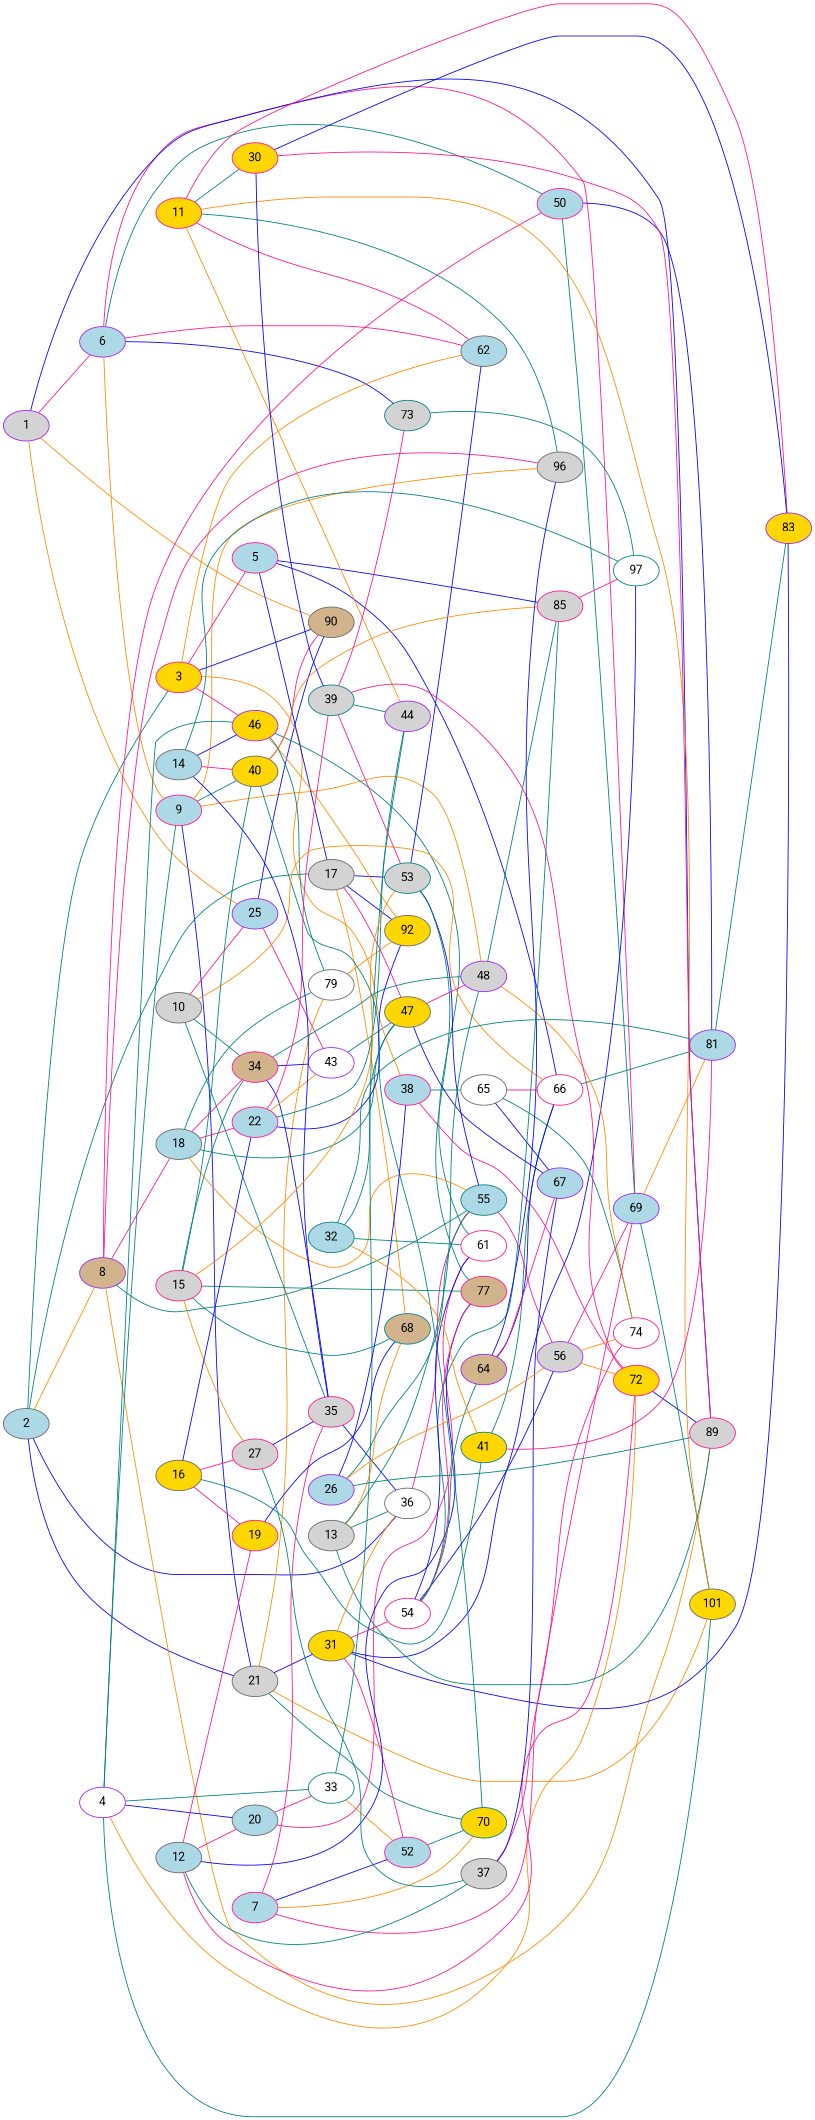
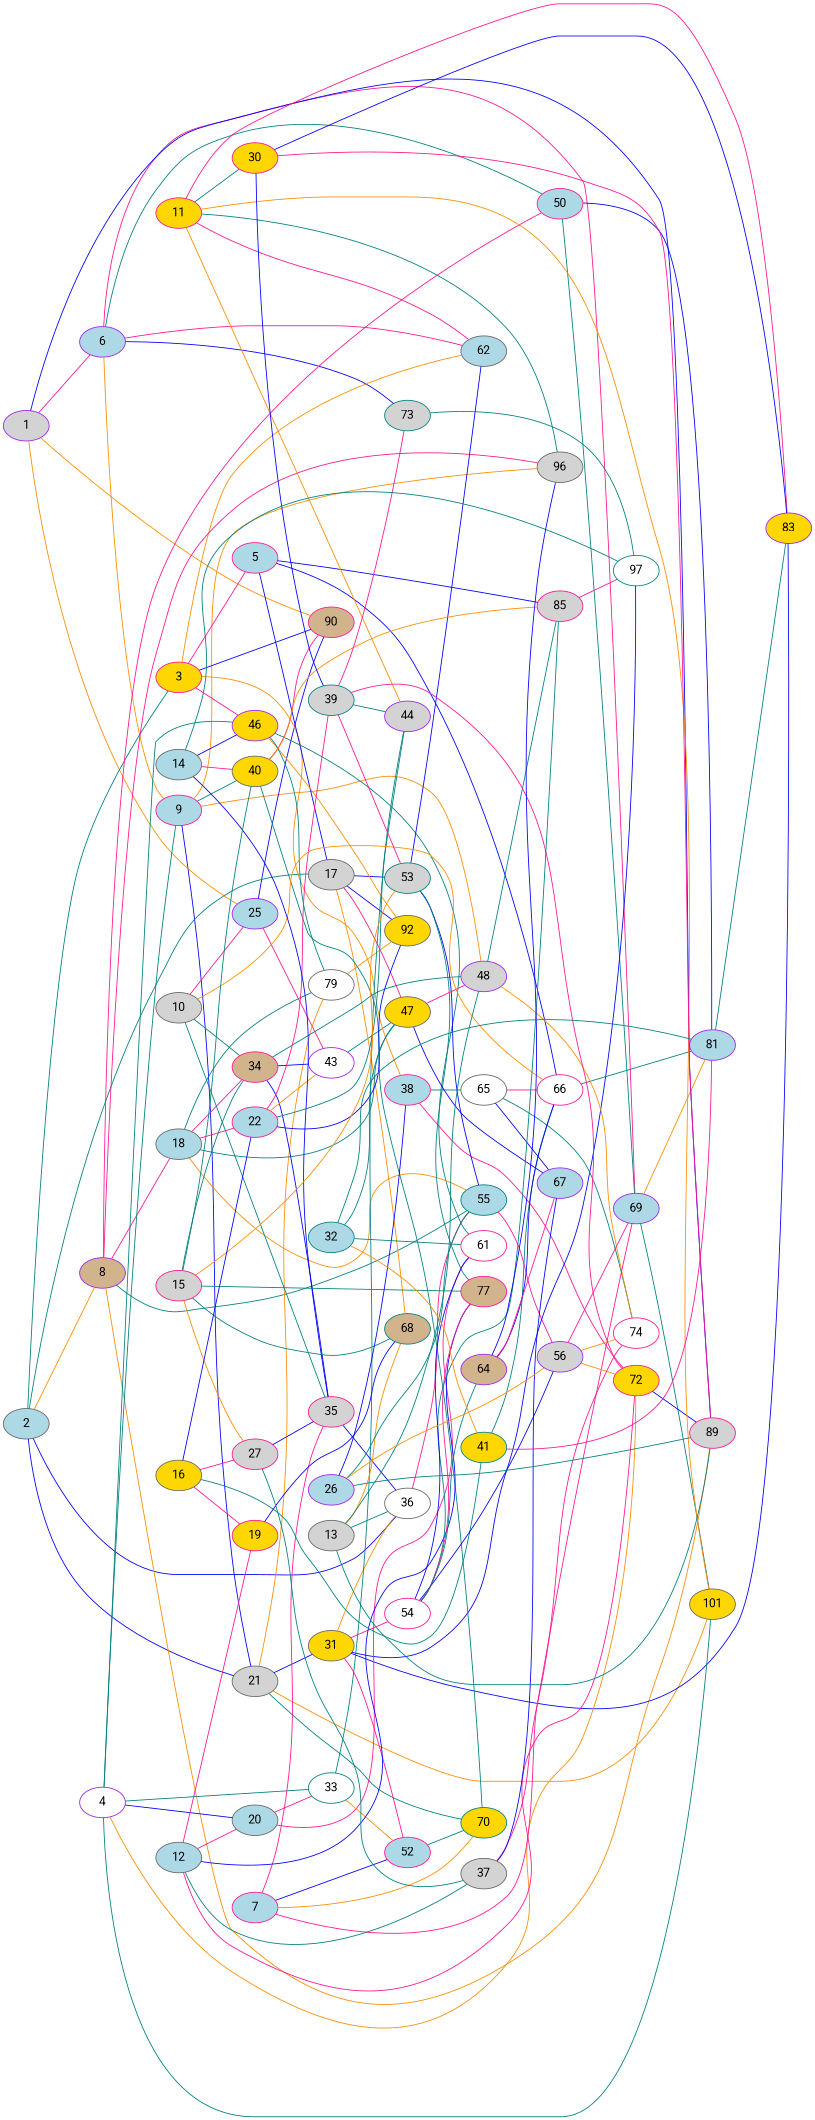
(331, 622) -> (331, 622)
